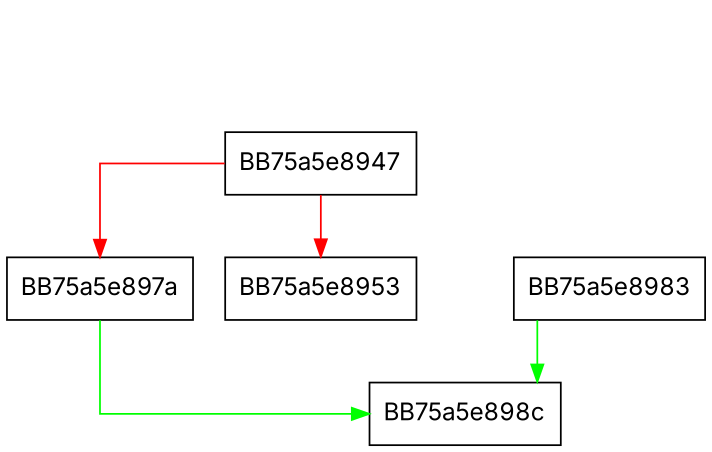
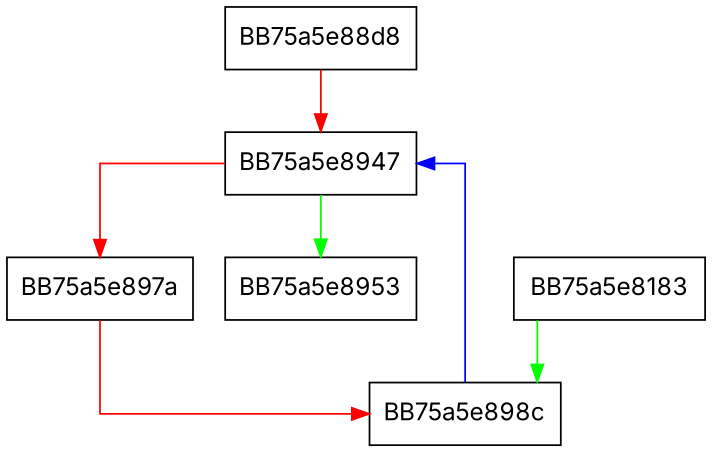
none -> (321, 38)
(321, 217) -> (321, 217)
none -> (465, 257)
(609, 289) -> (609, 289)
(179, 414) -> (179, 414)
